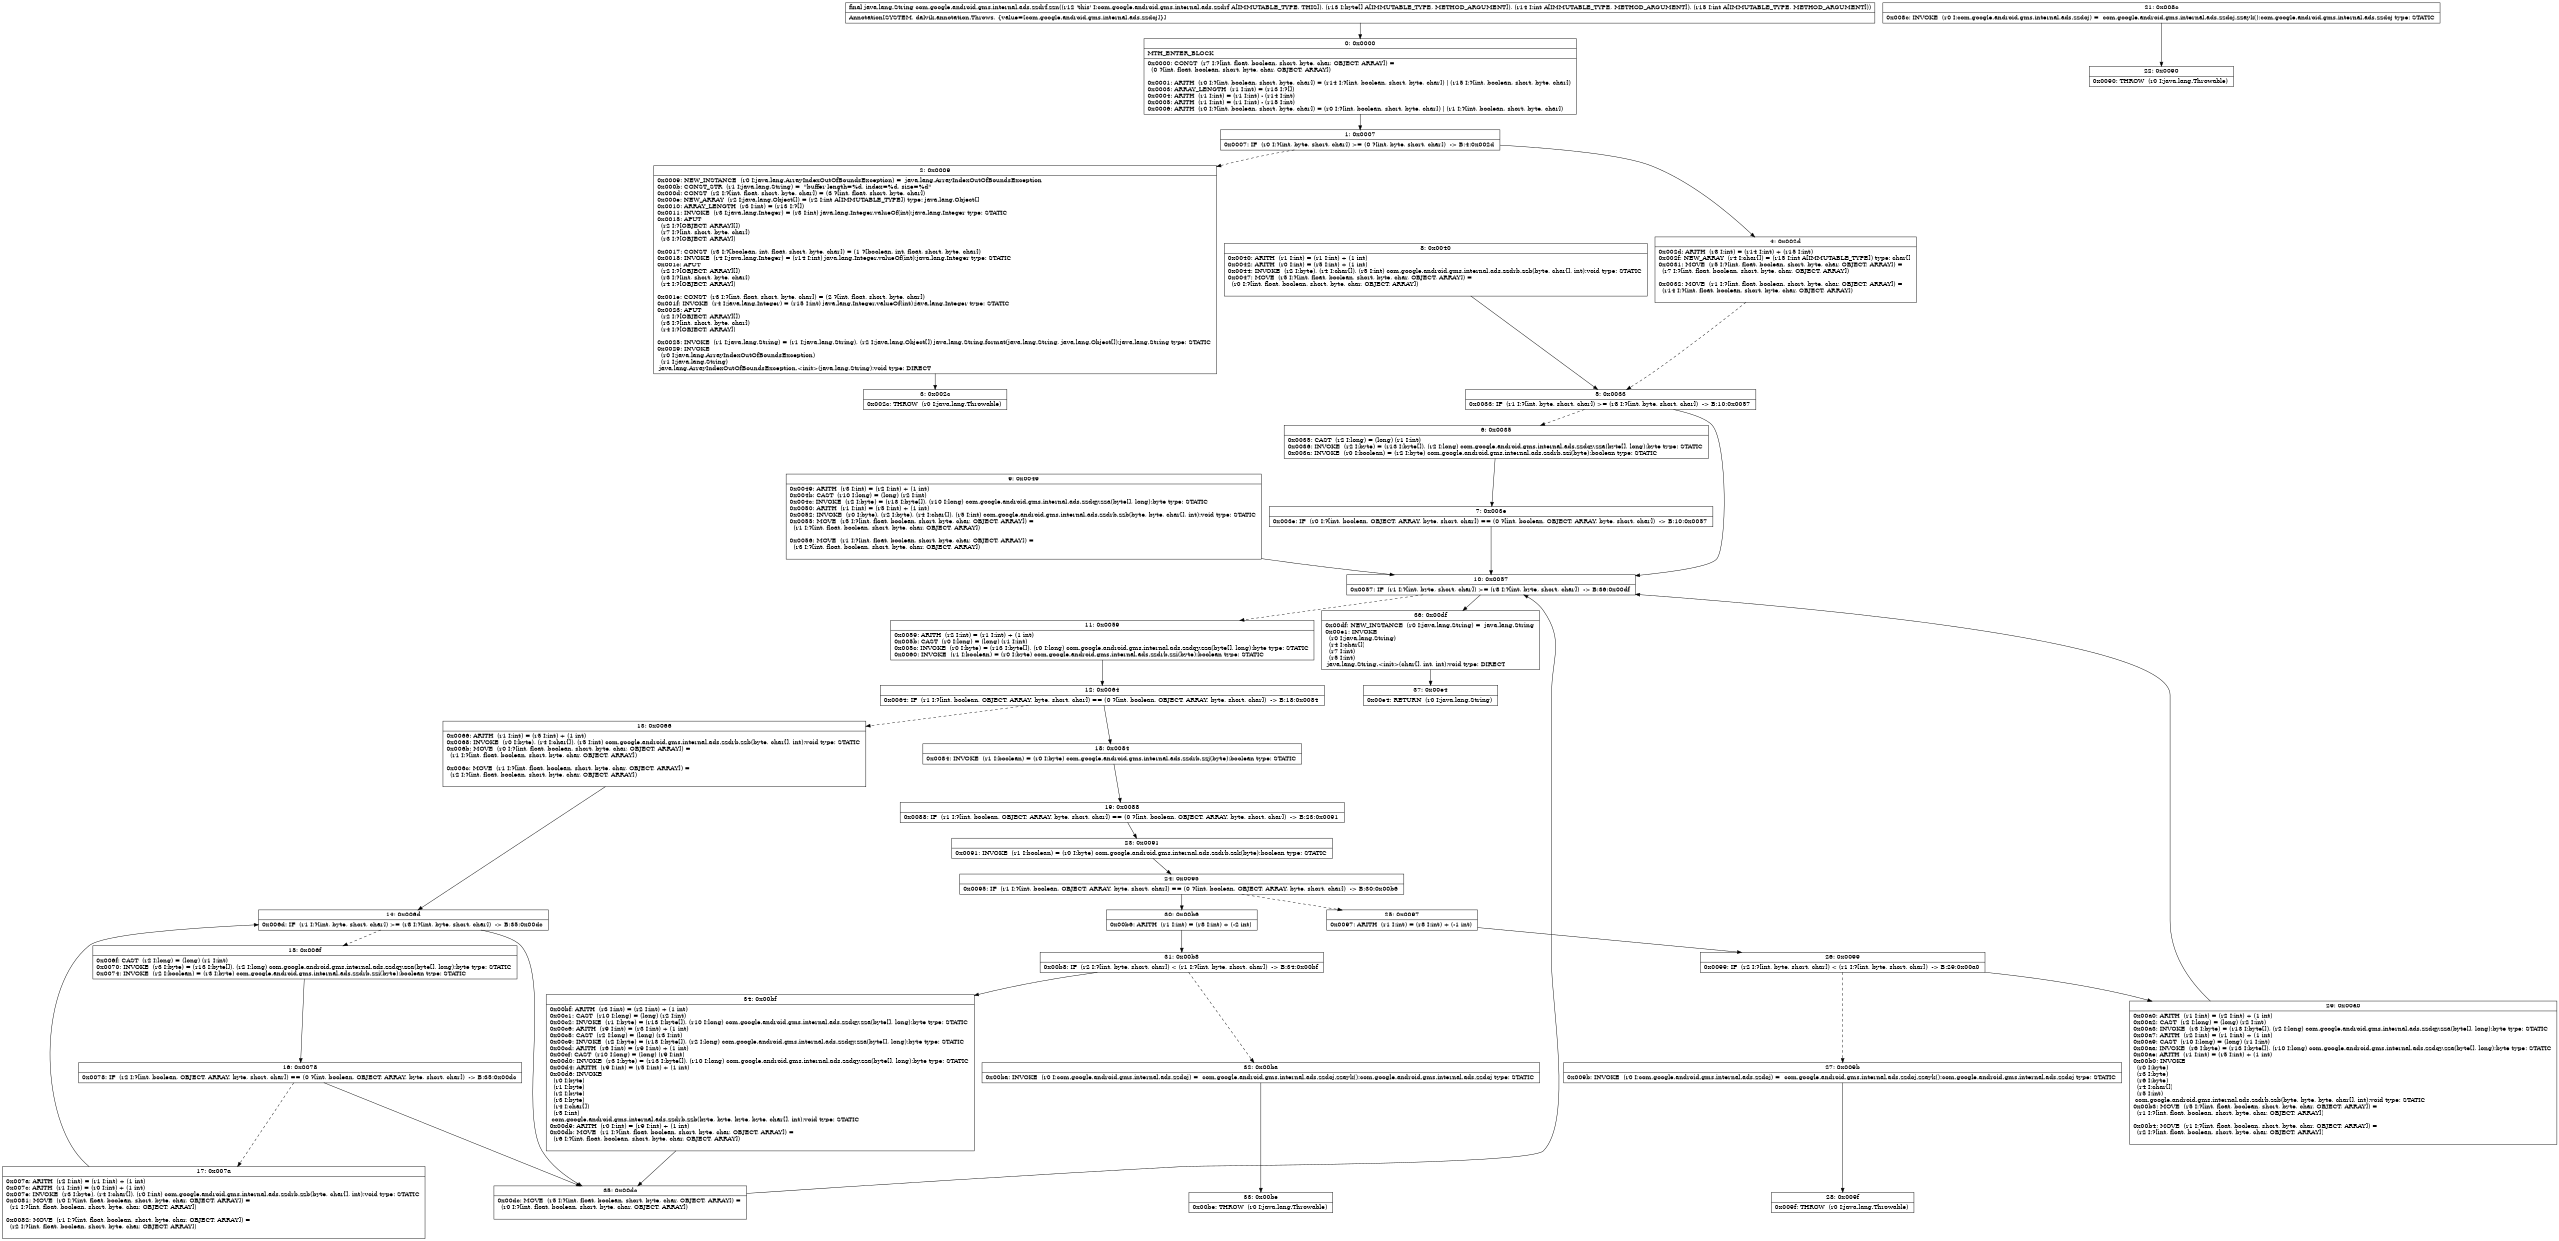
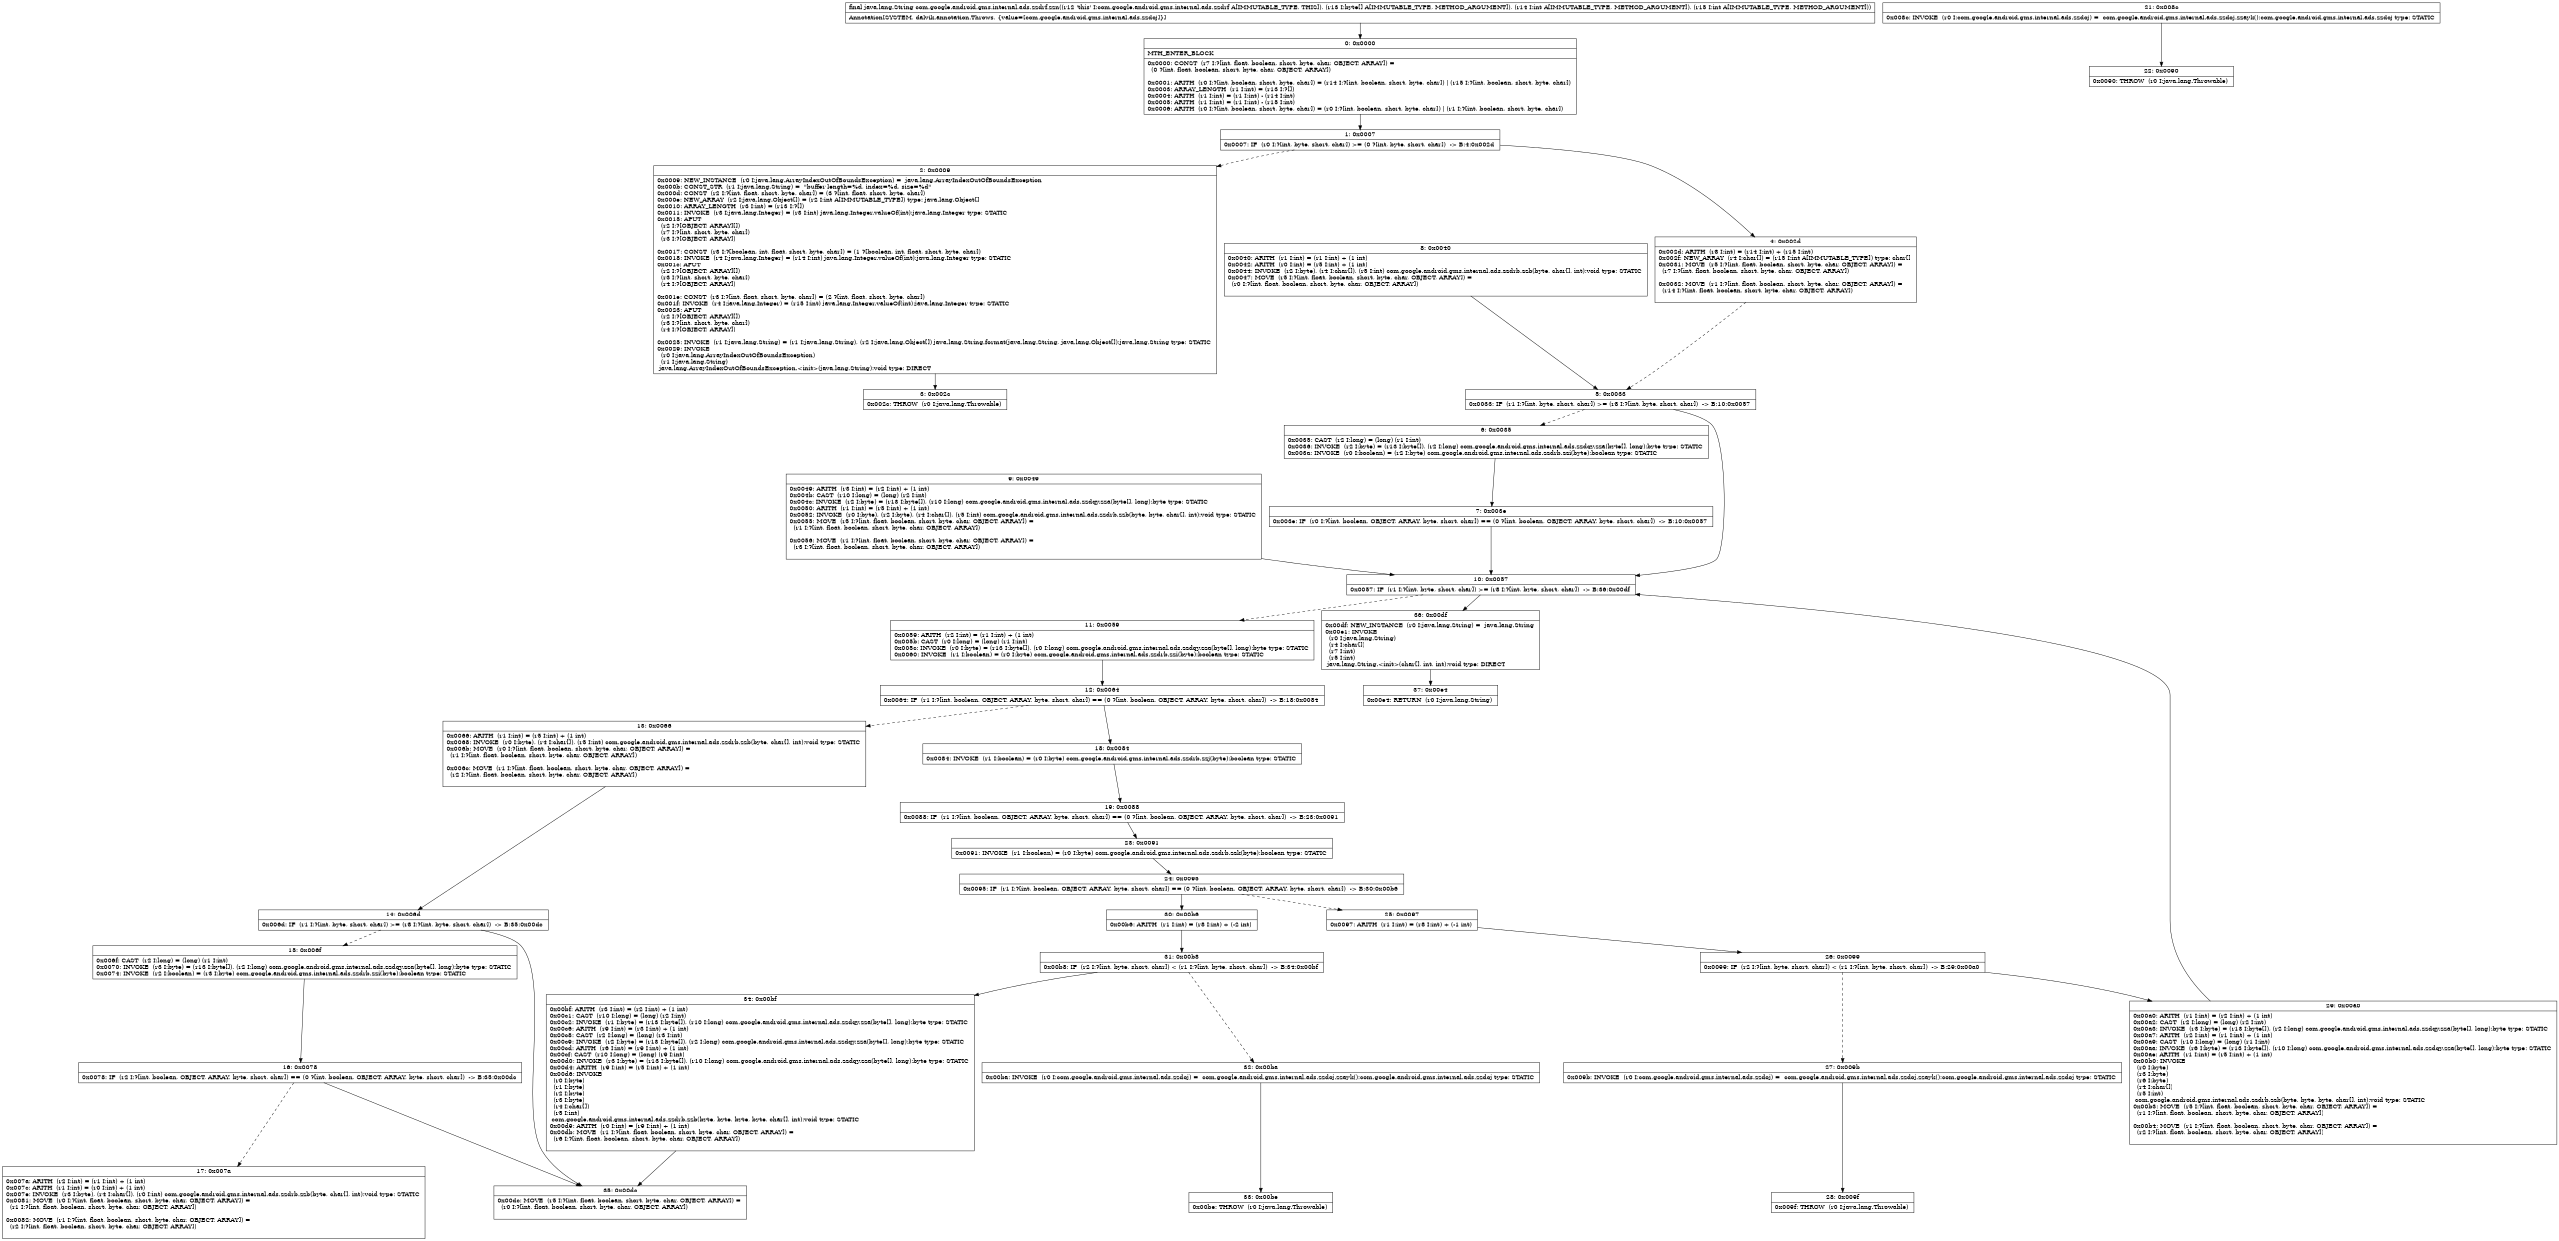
(67, 975) -> none
(1429, 1162) -> none
